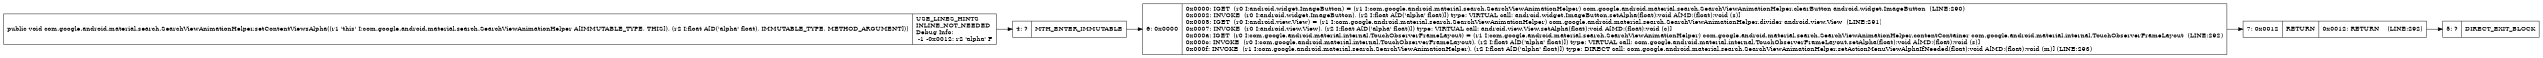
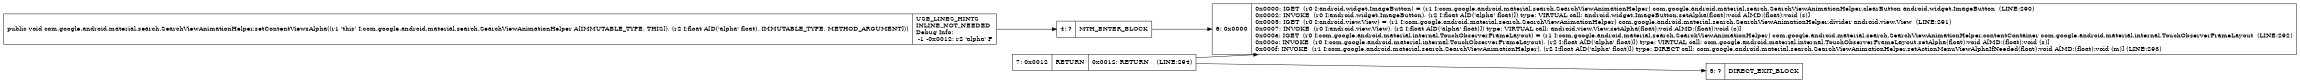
(1079, 29) -> (1114, 29)
(2233, 29) -> (1225, 56)
(2373, 29) -> (1142, 62)
